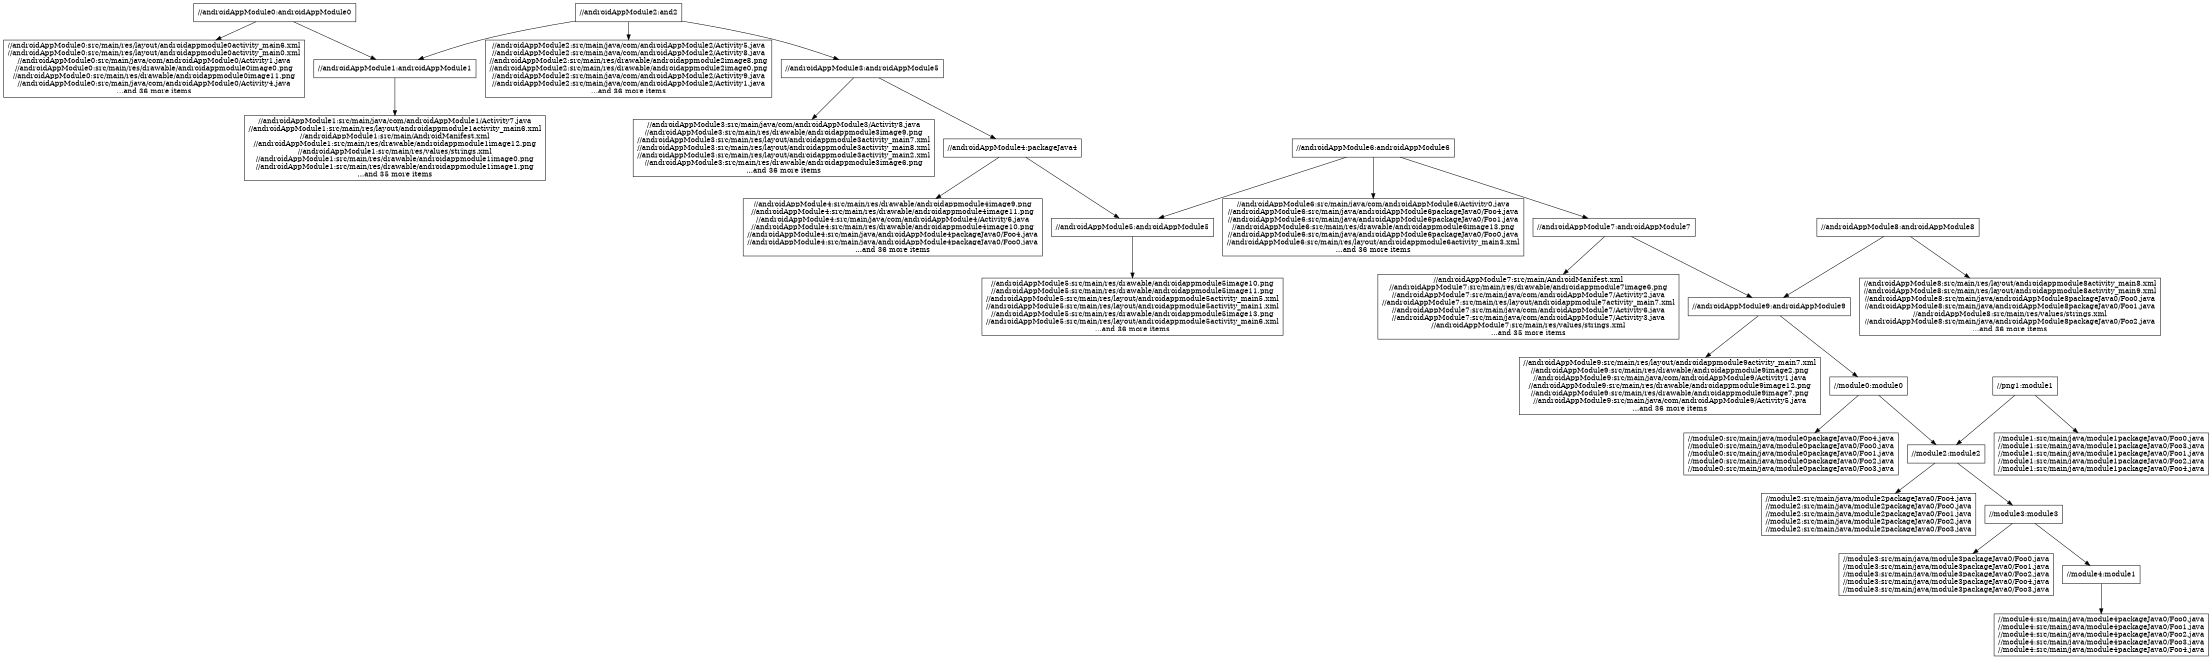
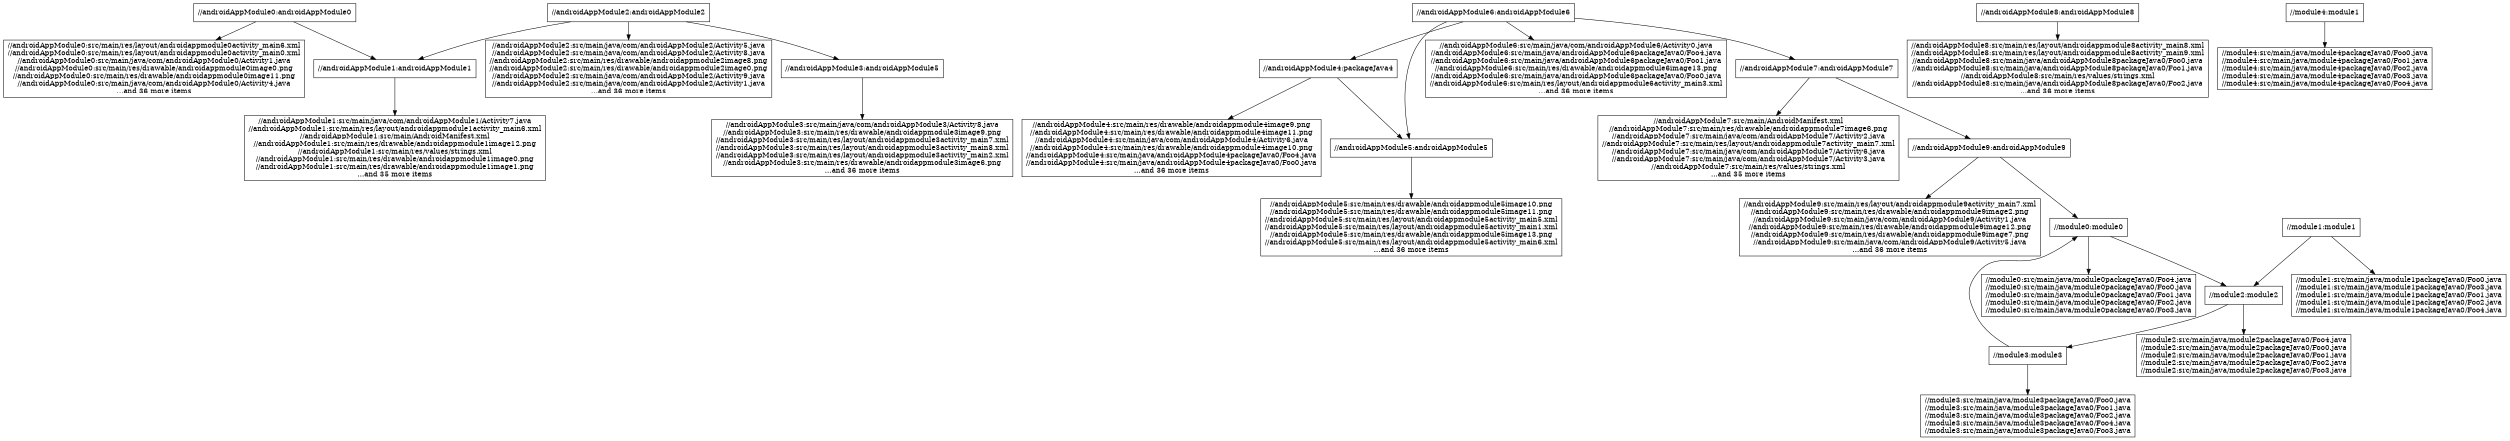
(629, 13) -> (629, 13)
(935, 107) -> (1409, 39)
(1836, 266) -> none
(2025, 386) -> (2321, 227)
(2060, 543) -> (1982, 269)
